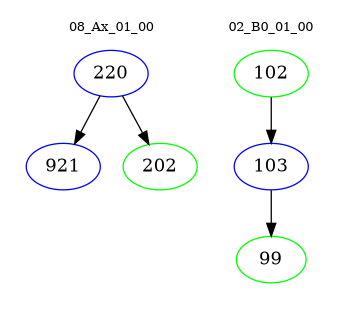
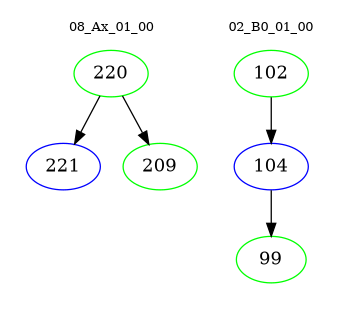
(111, 74) -> (111, 74)
(63, 167) -> (63, 167)
(160, 167) -> (160, 167)
(271, 167) -> (271, 167)
